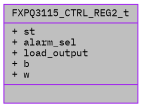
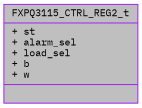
(50, 53) -> (42, 53)
